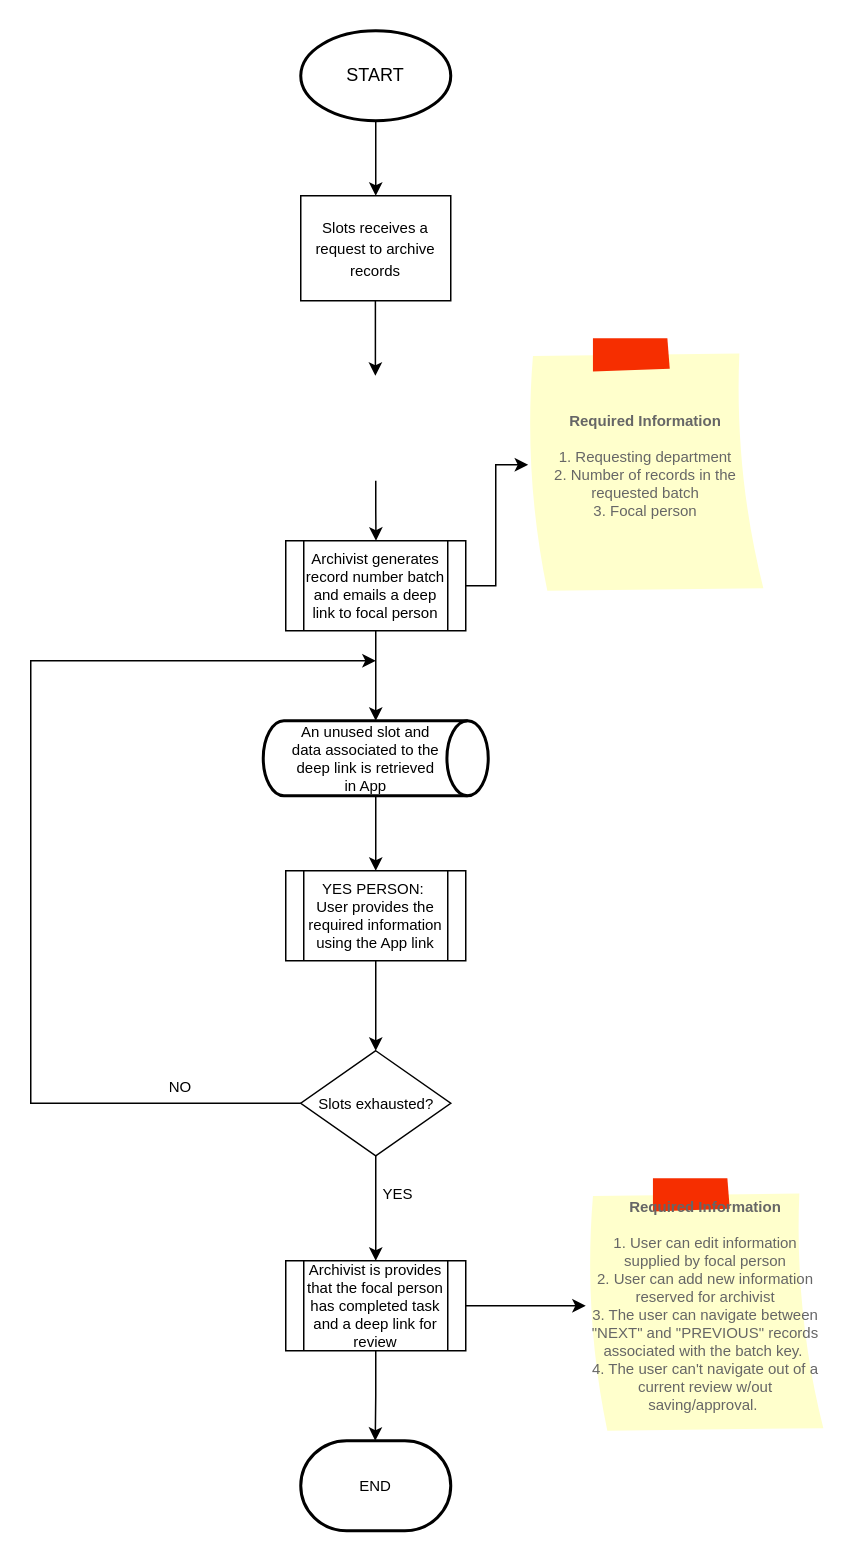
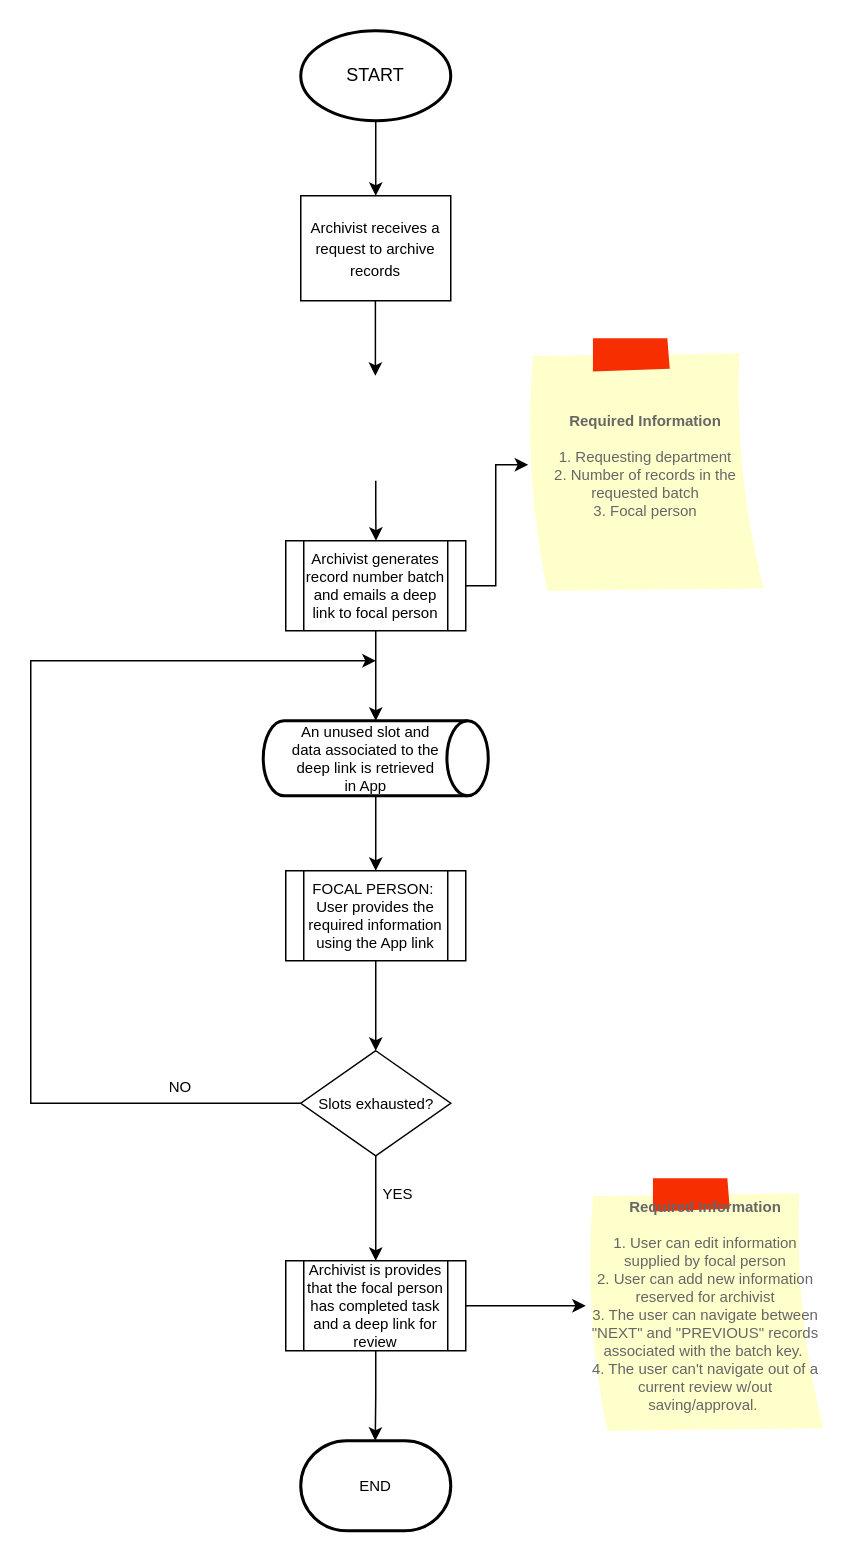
(376, 248) -> (376, 248)
(376, 916) -> (376, 916)
